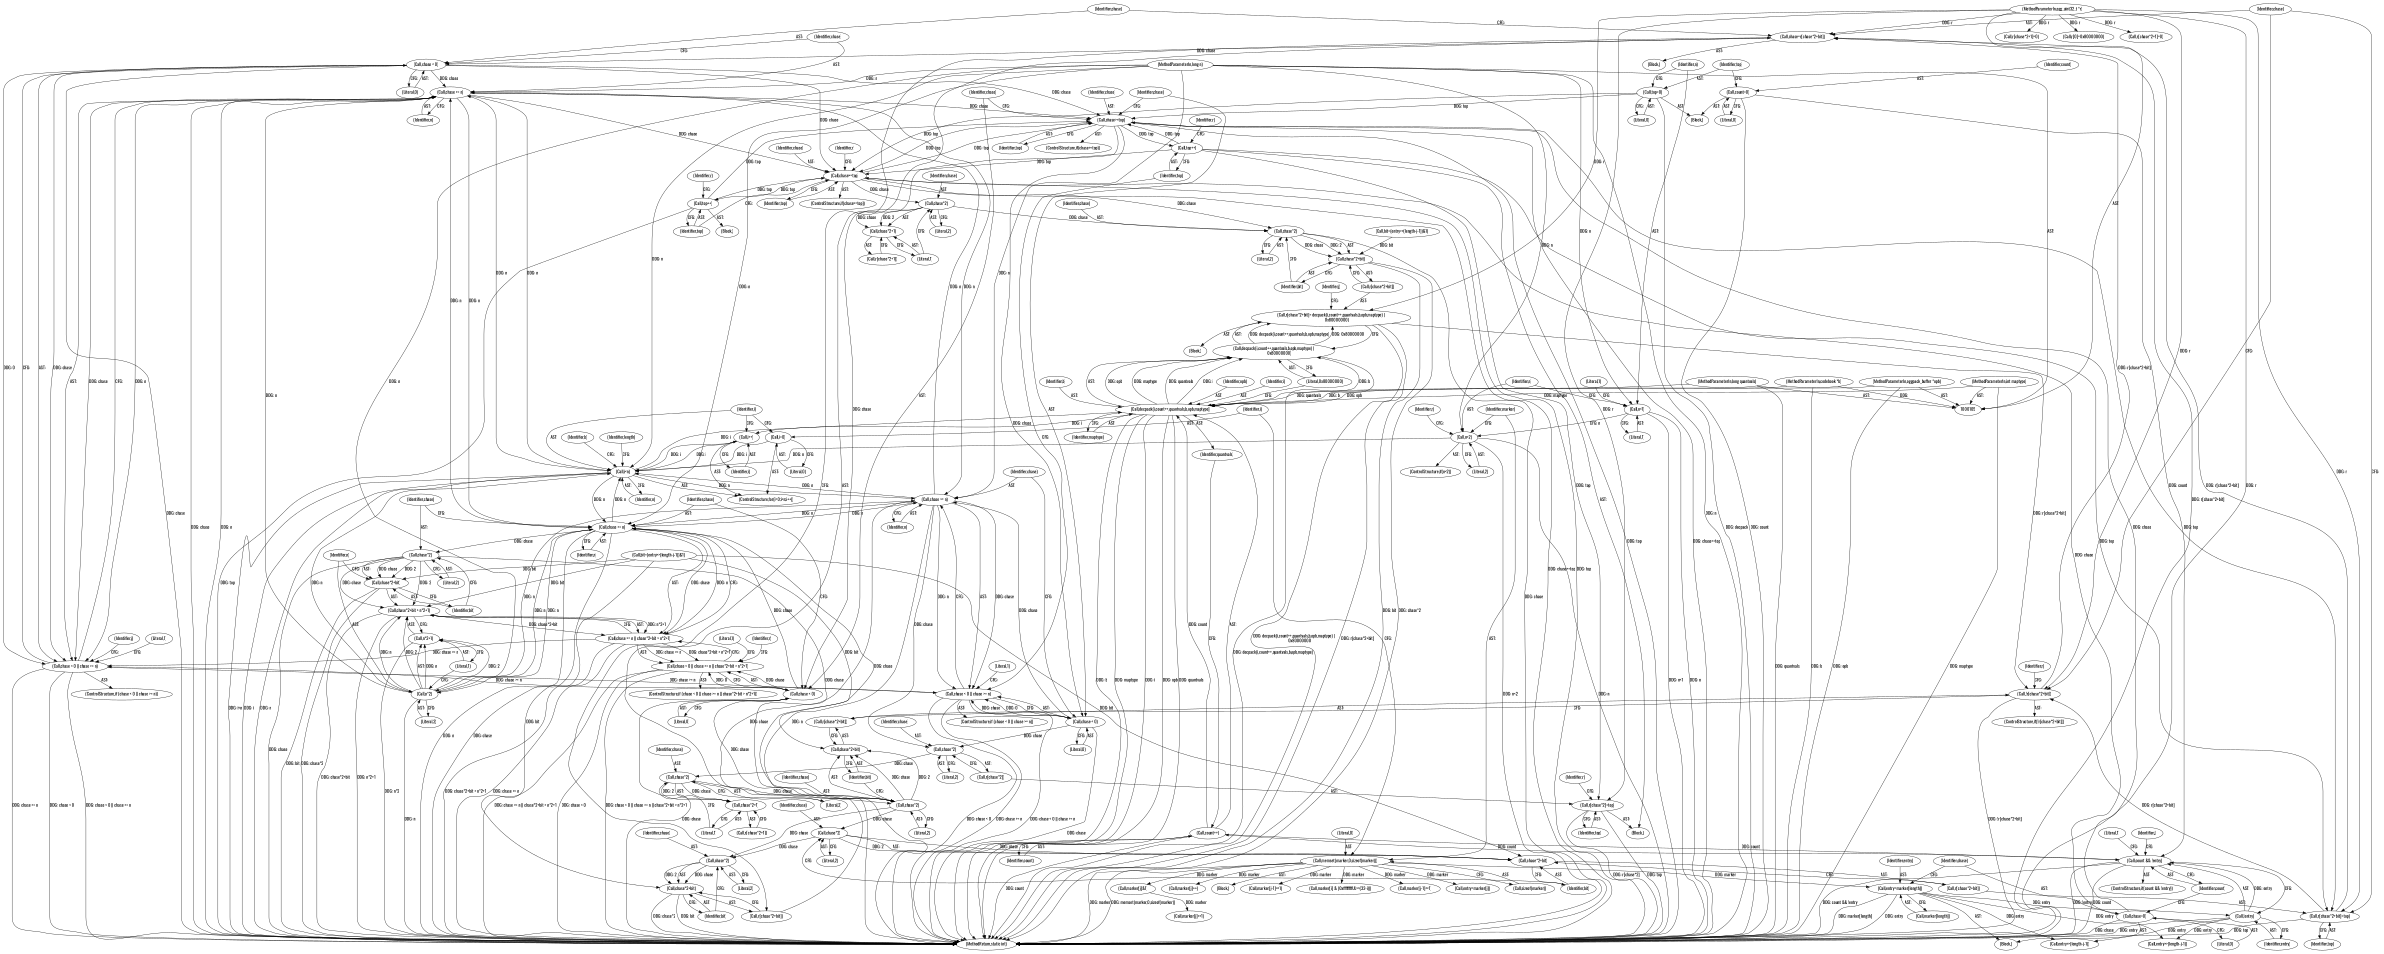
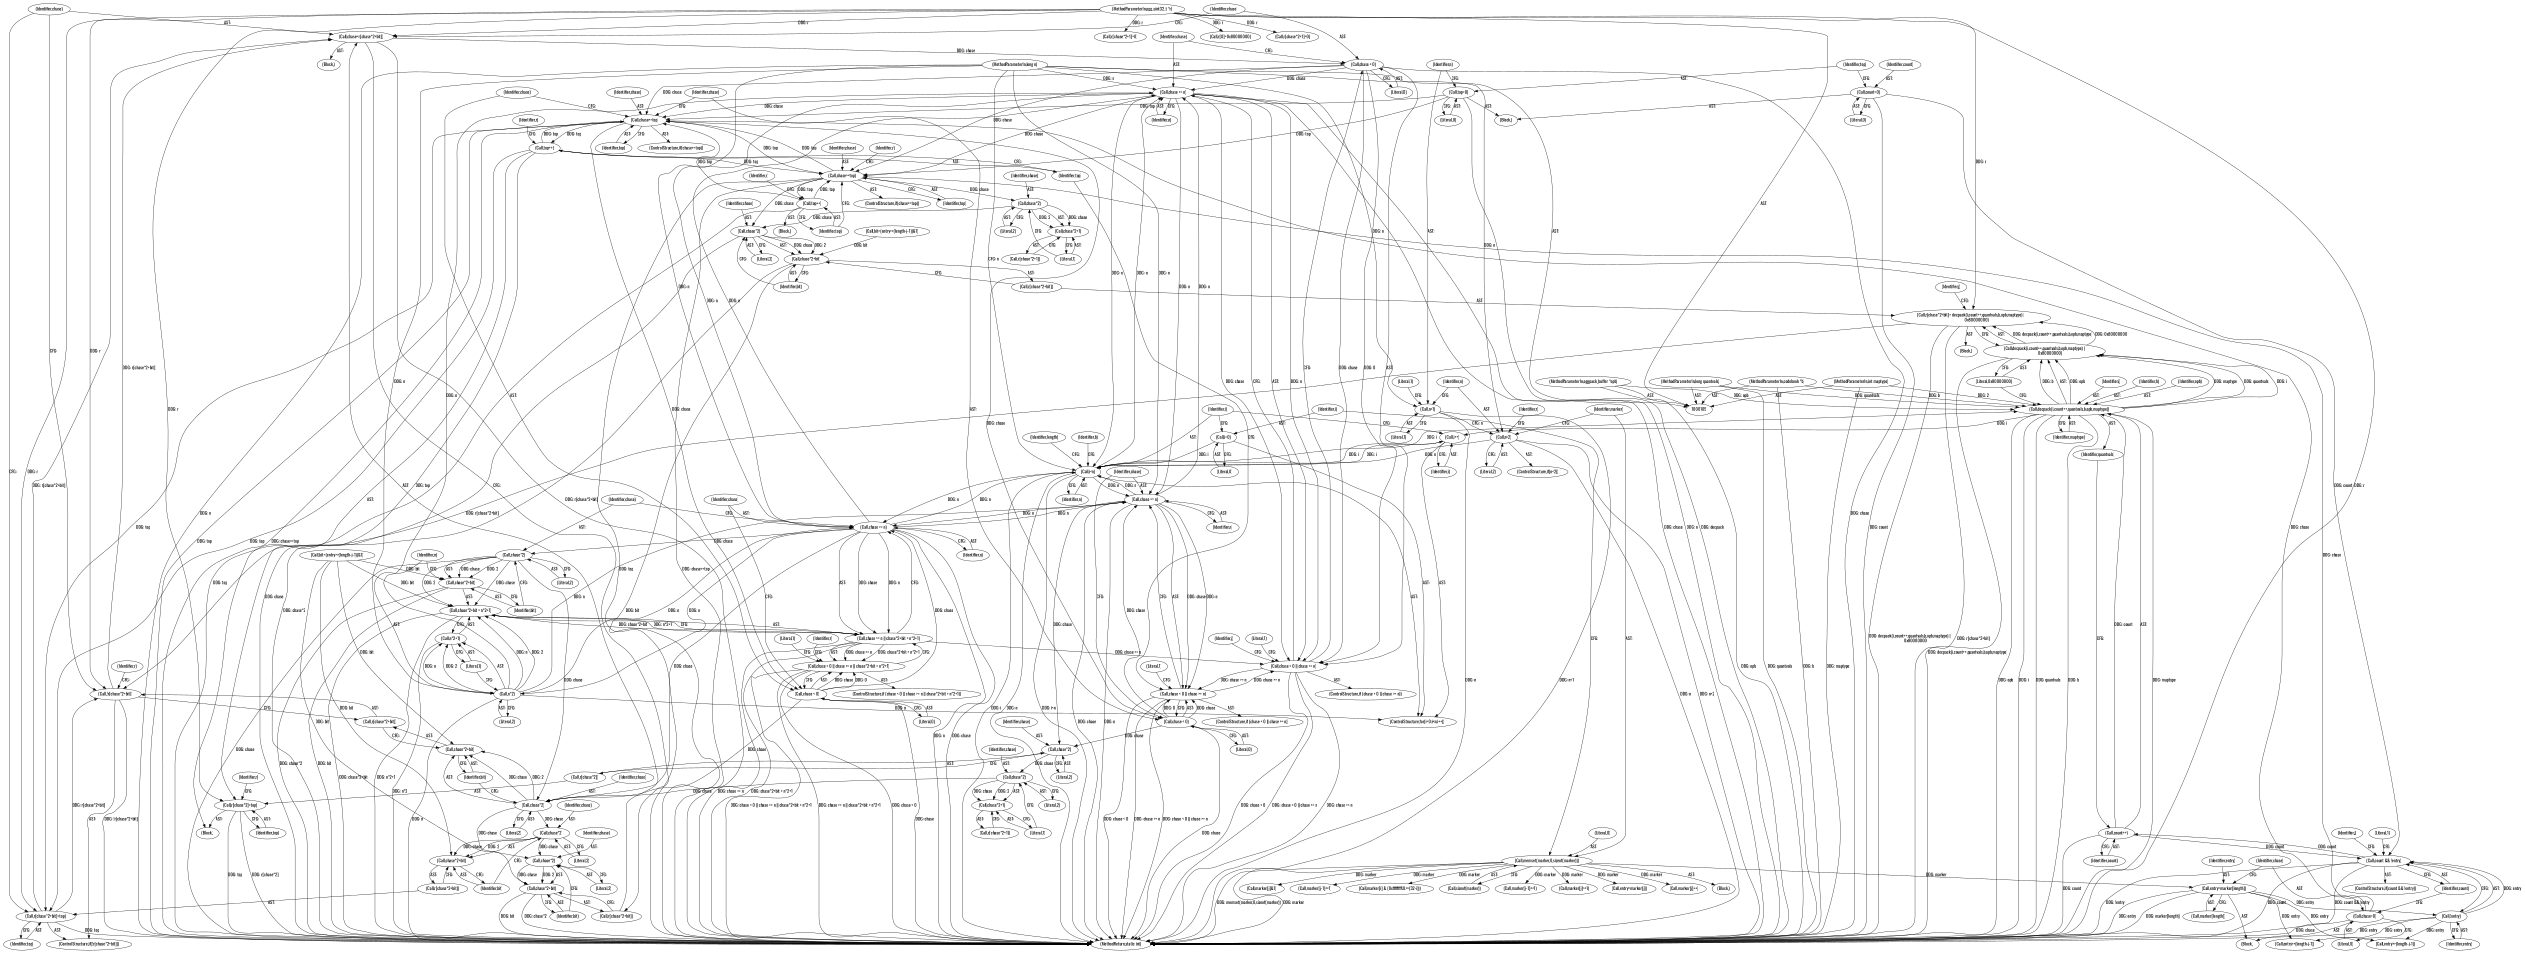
(658, 259) -> (994, 259)
(1556, 396) -> (1983, 396)
(1905, 396) -> (1716, 396)
(370, 520) -> (949, 712)
(1170, 897) -> (1560, 874)
none -> (53, 932)
